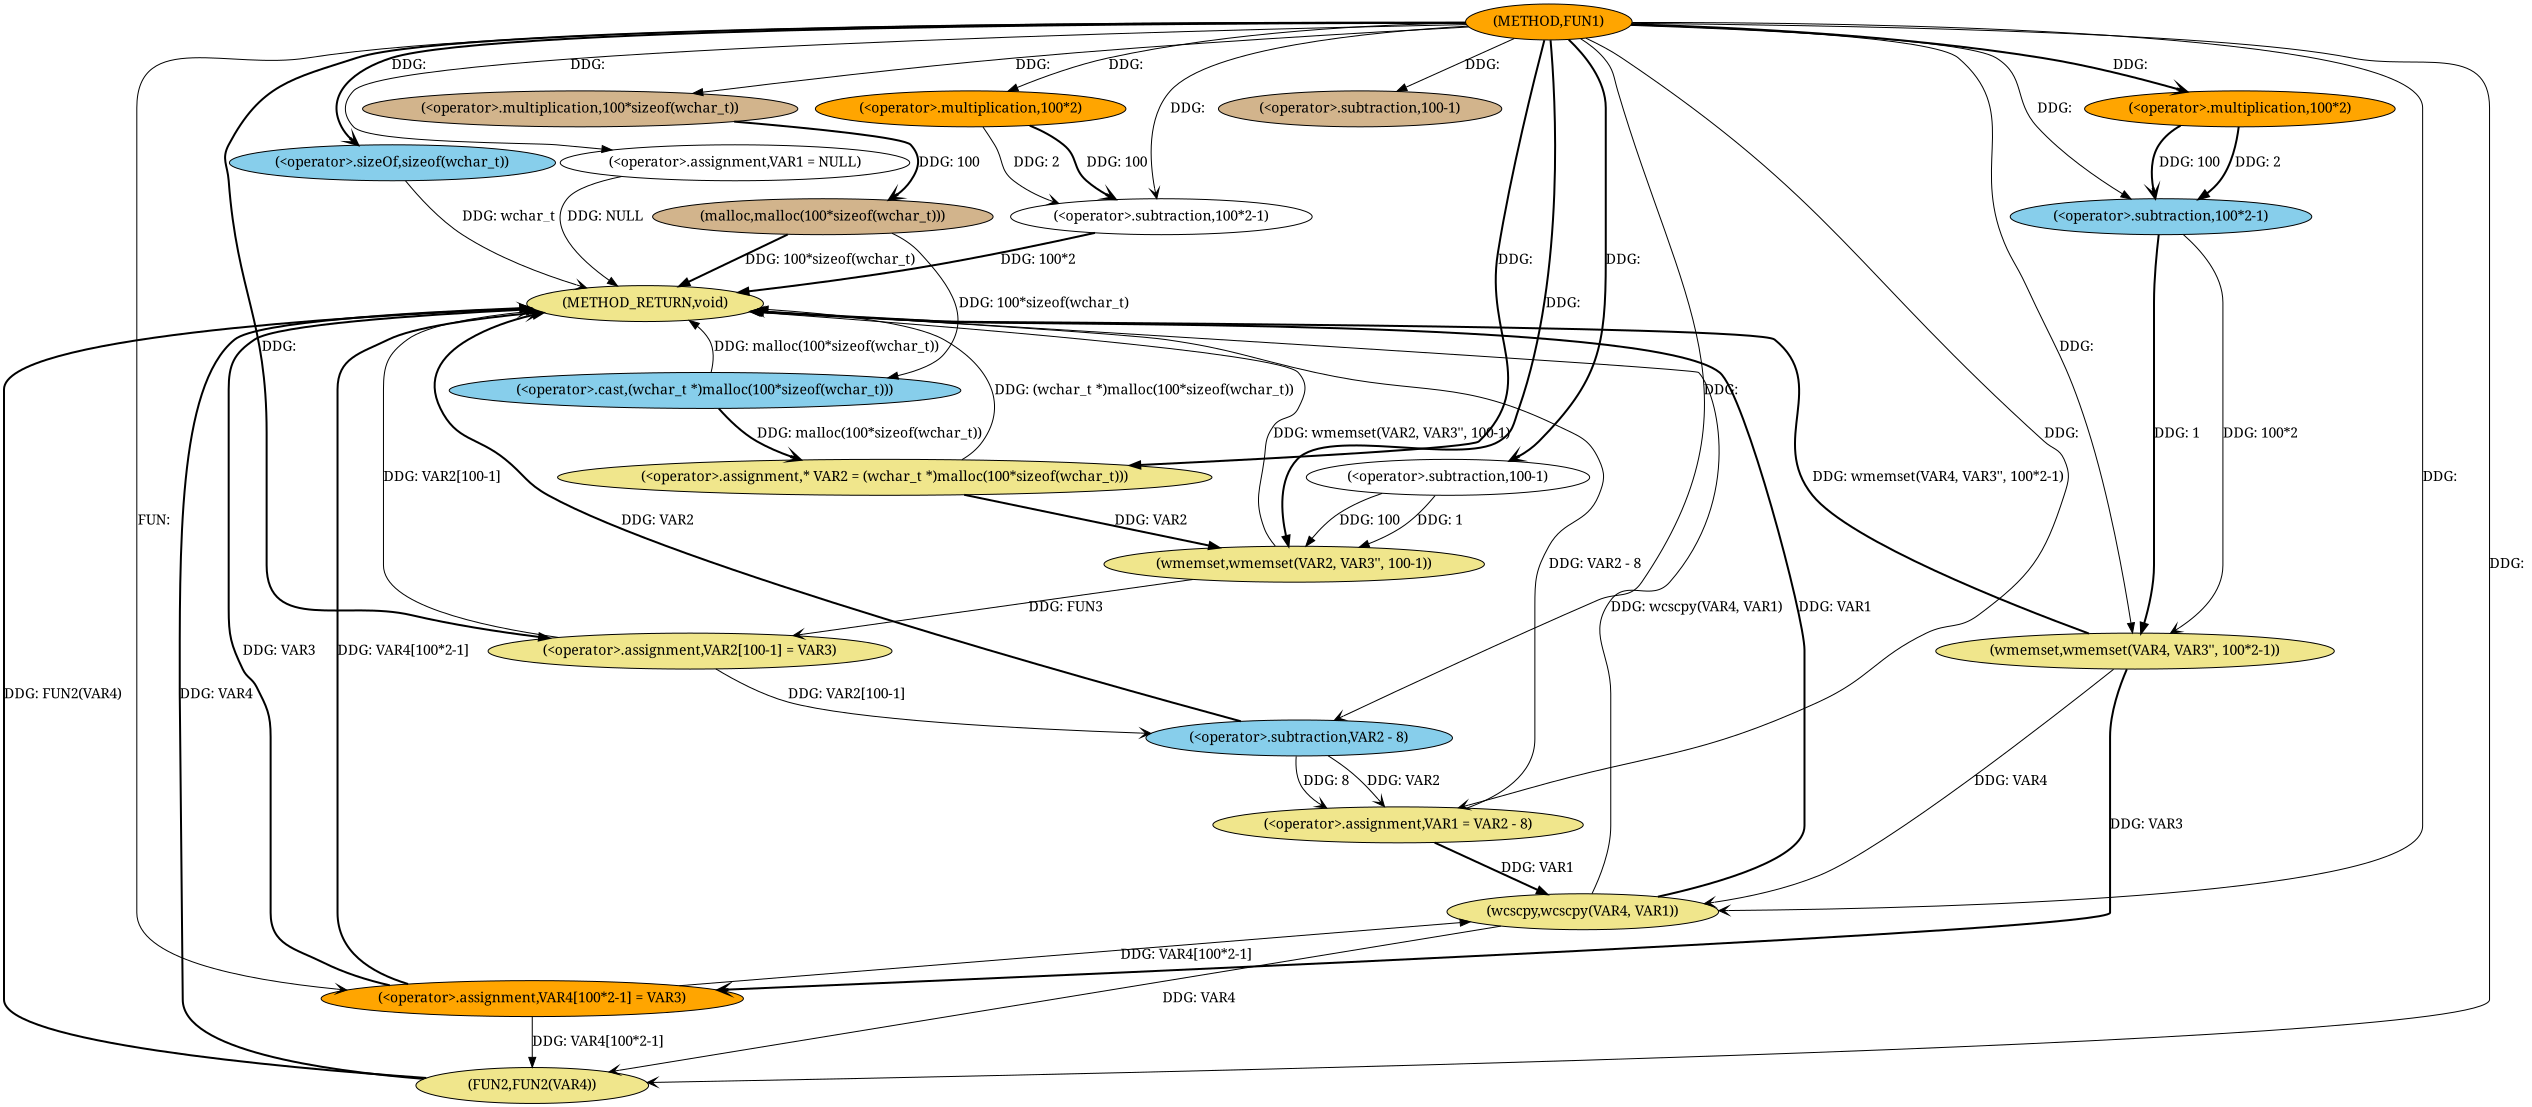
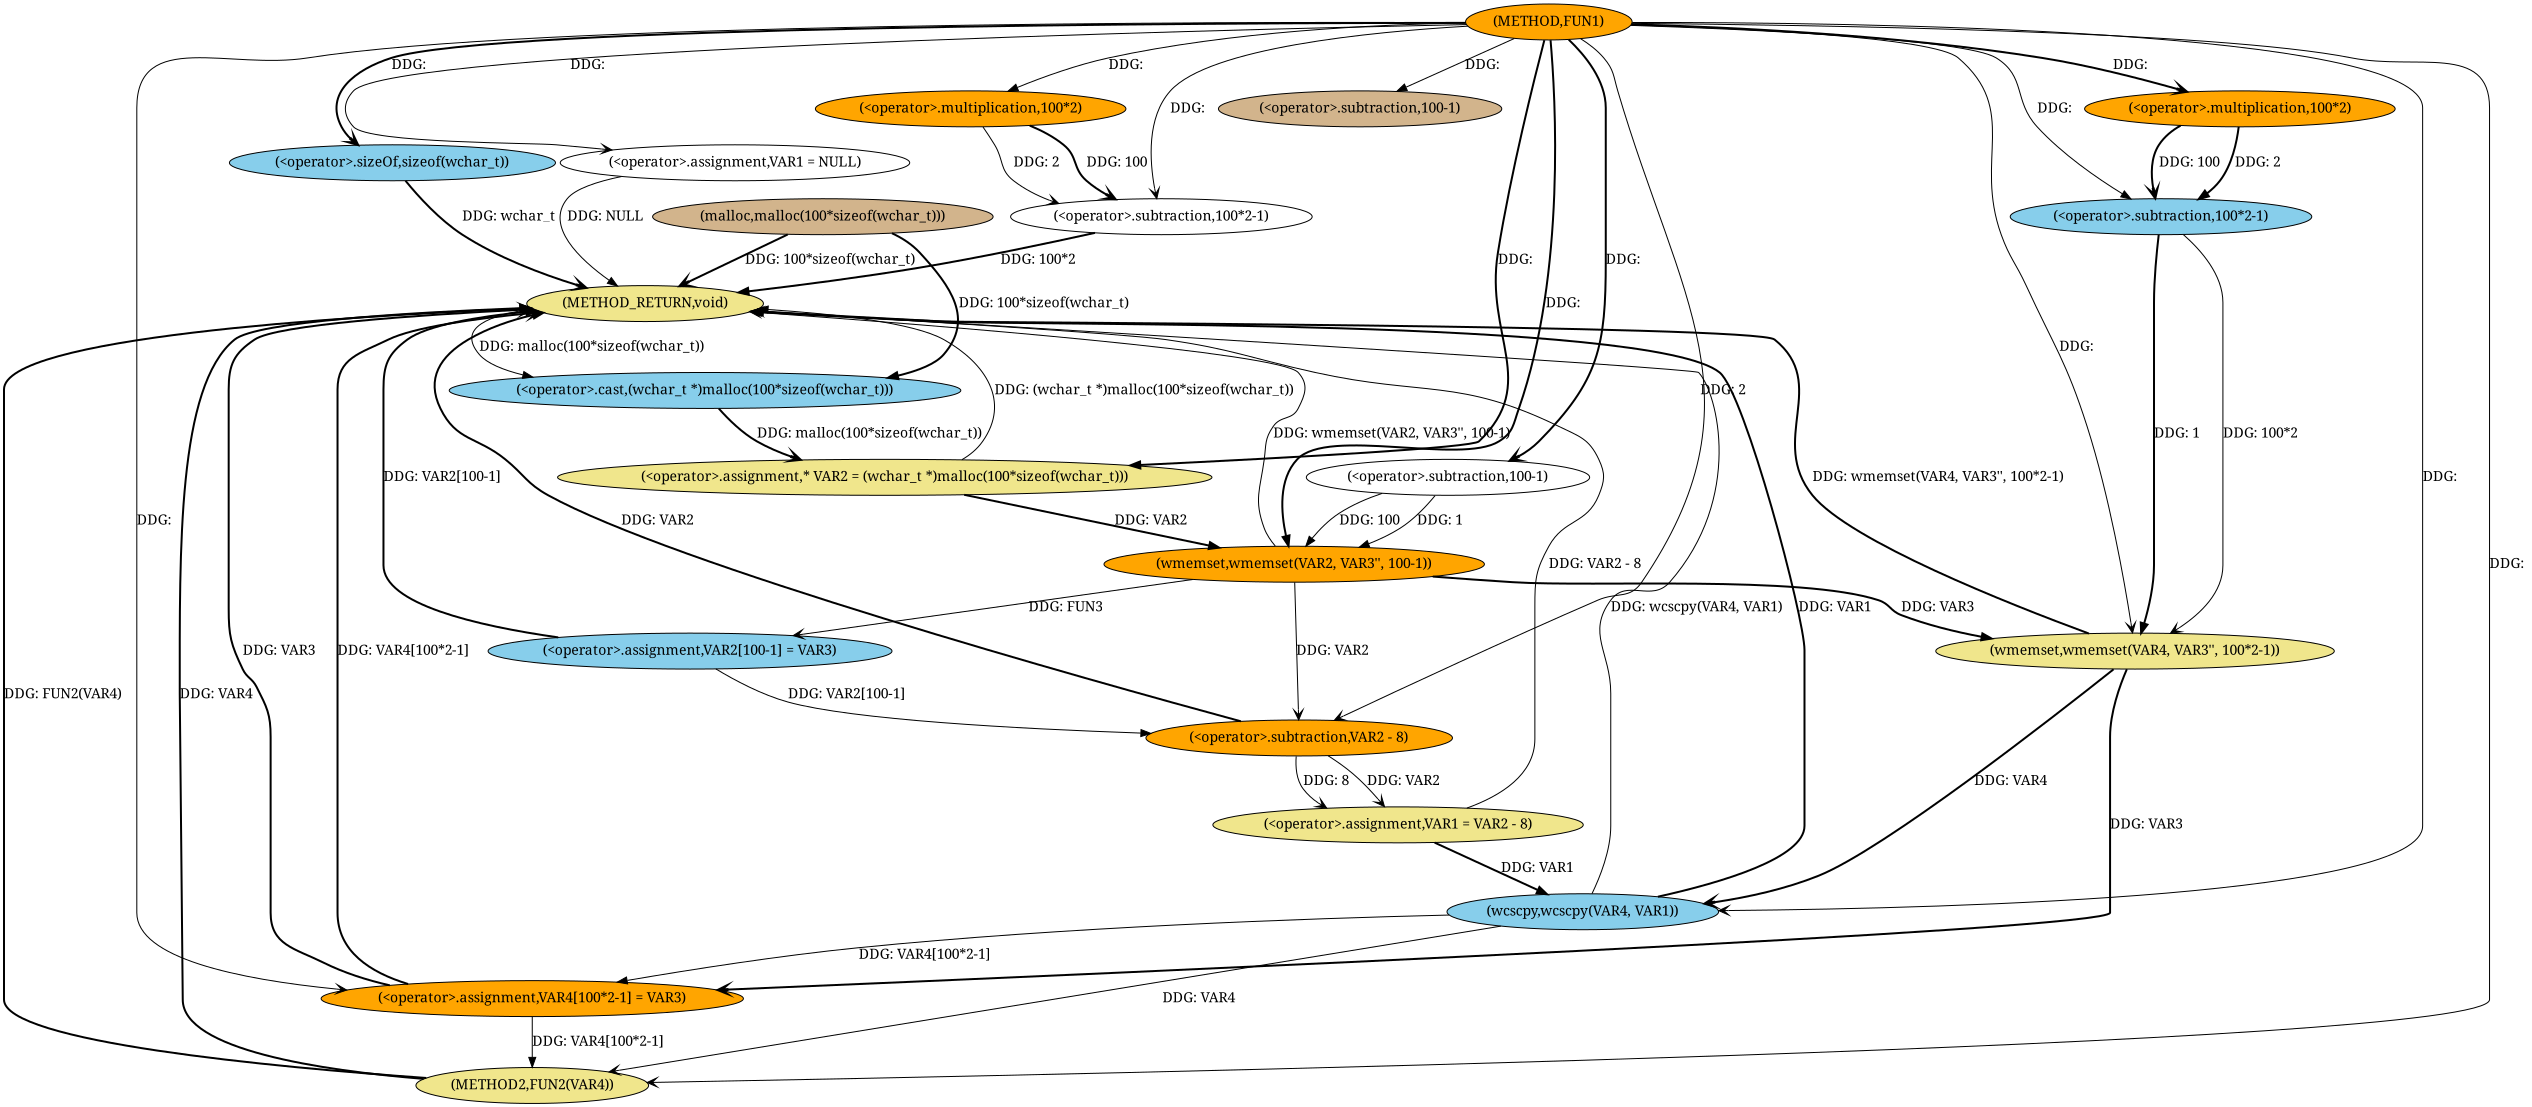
(763, 48) -> (763, 48)
(321, 70) -> none
(580, 109) -> none
(1992, 182) -> (1992, 182)
(482, 246) -> (482, 246)
(738, 258) -> (738, 258)
(956, 308) -> (956, 308)
(1128, 344) -> (1128, 344)
(712, 347) -> (477, 327)
(1723, 390) -> (1723, 390)
(383, 486) -> (383, 486)
(2060, 506) -> none
(156, 521) -> (156, 521)
(1294, 564) -> (1294, 564)
none -> (1712, 584)
none -> (1297, 646)
(690, 651) -> (690, 651)
(924, 721) -> (924, 721)
(1299, 738) -> (1299, 738)
(1927, 810) -> (1927, 810)
(1583, 912) -> (1583, 912)
(1070, 954) -> (1037, 933)
(532, 1085) -> (532, 1085)
